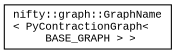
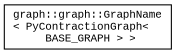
(88, 27) -> (88, 27)
